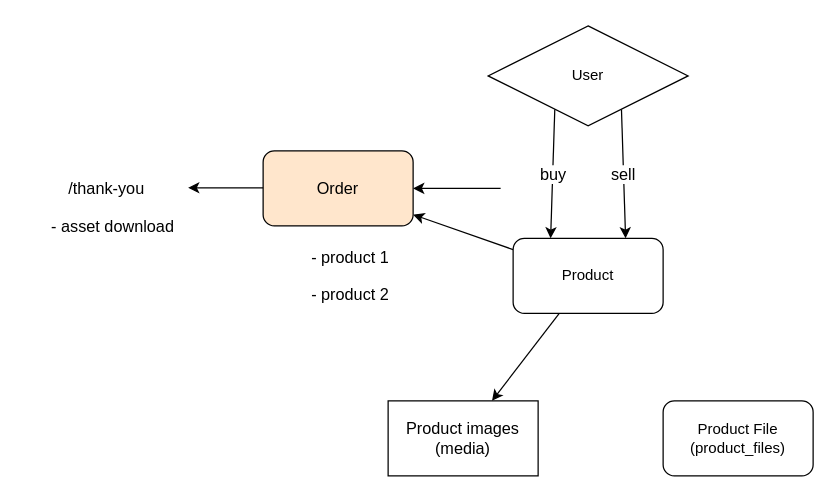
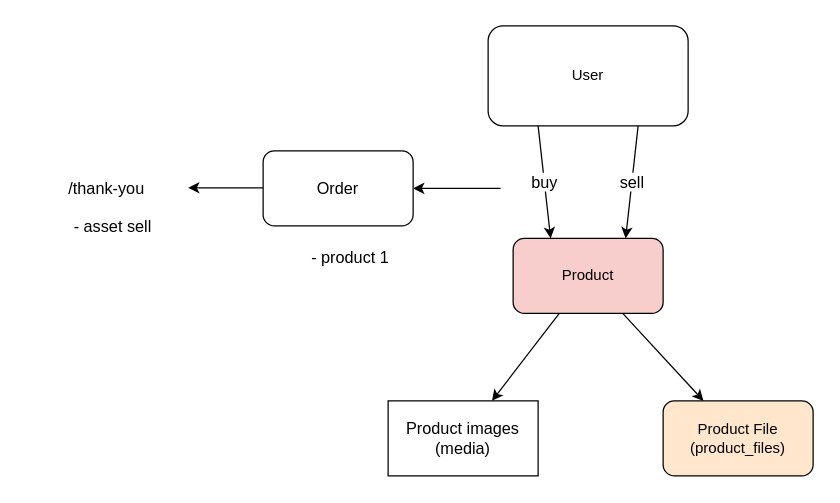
(588, 76) -> (588, 76)
(338, 188) -> (338, 188)
(113, 226) -> (113, 226)
(467, 233) -> (660, 354)
(588, 276) -> (588, 276)
(351, 294) -> none
(738, 438) -> (738, 438)
